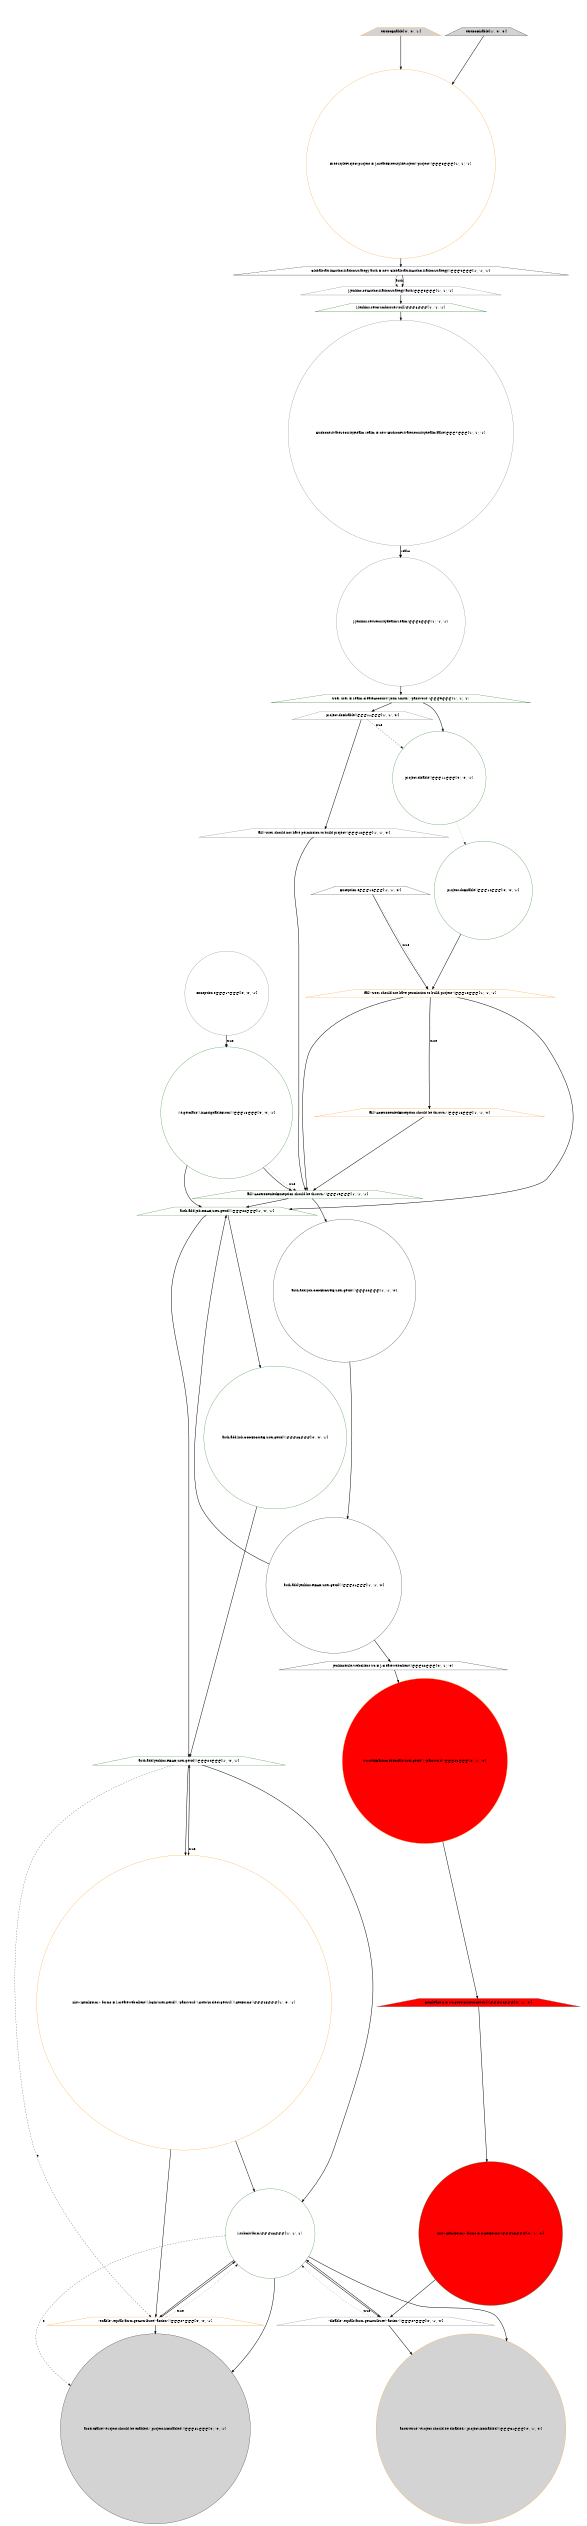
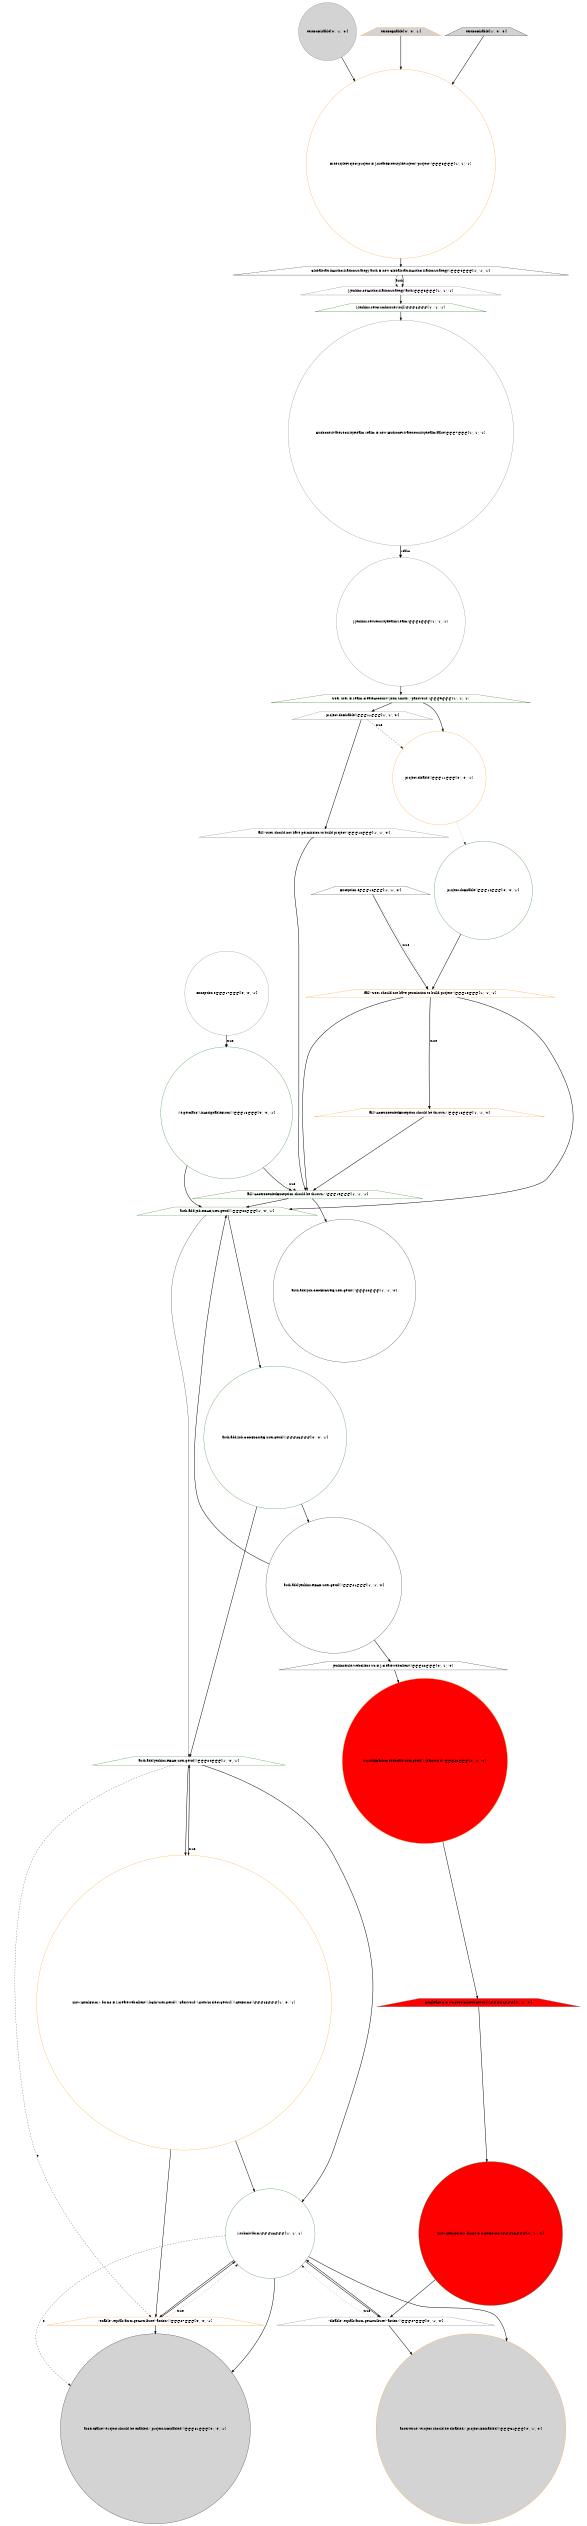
none -> (328, 32)
(439, 778) -> (439, 778)
(352, 1439) -> (305, 1512)
(189, 1480) -> (189, 1480)
